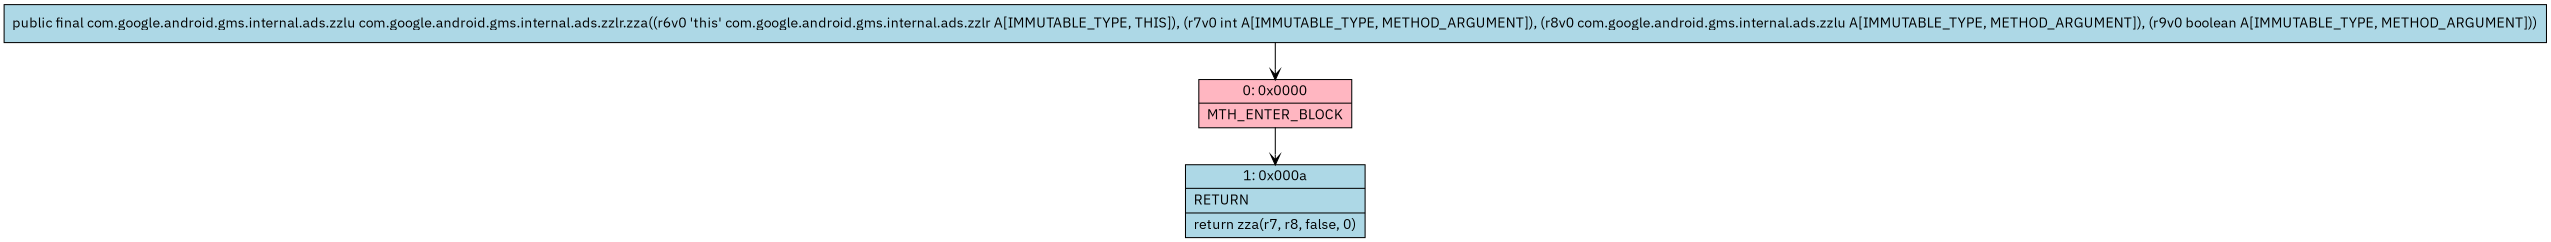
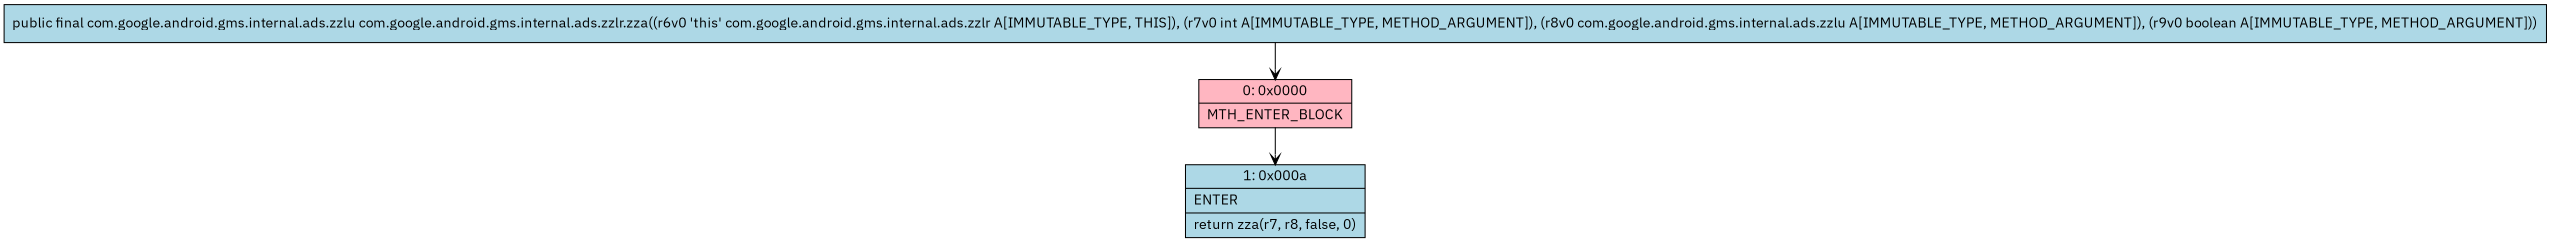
(1222, 200) -> (1216, 200)
